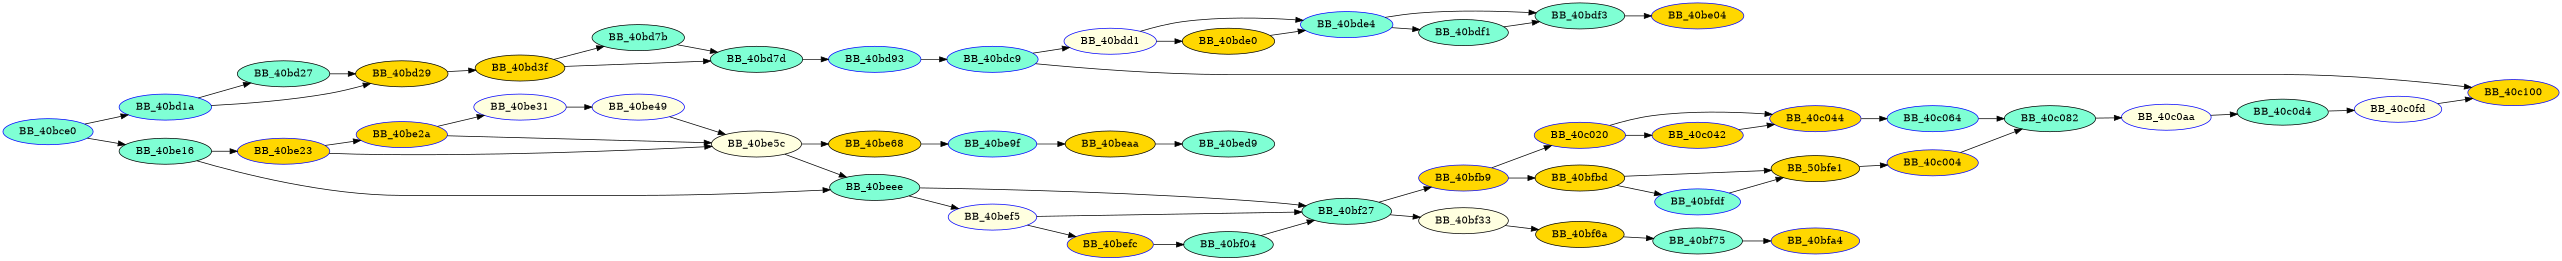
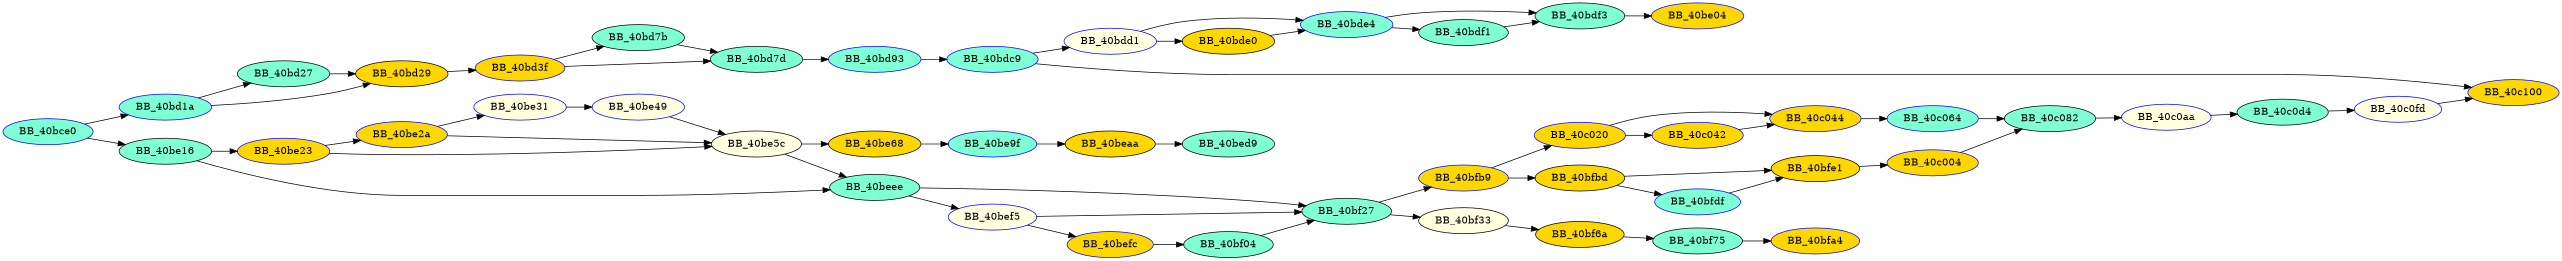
(520, 68) -> (520, 68)
(1815, 169) -> (1815, 169)
